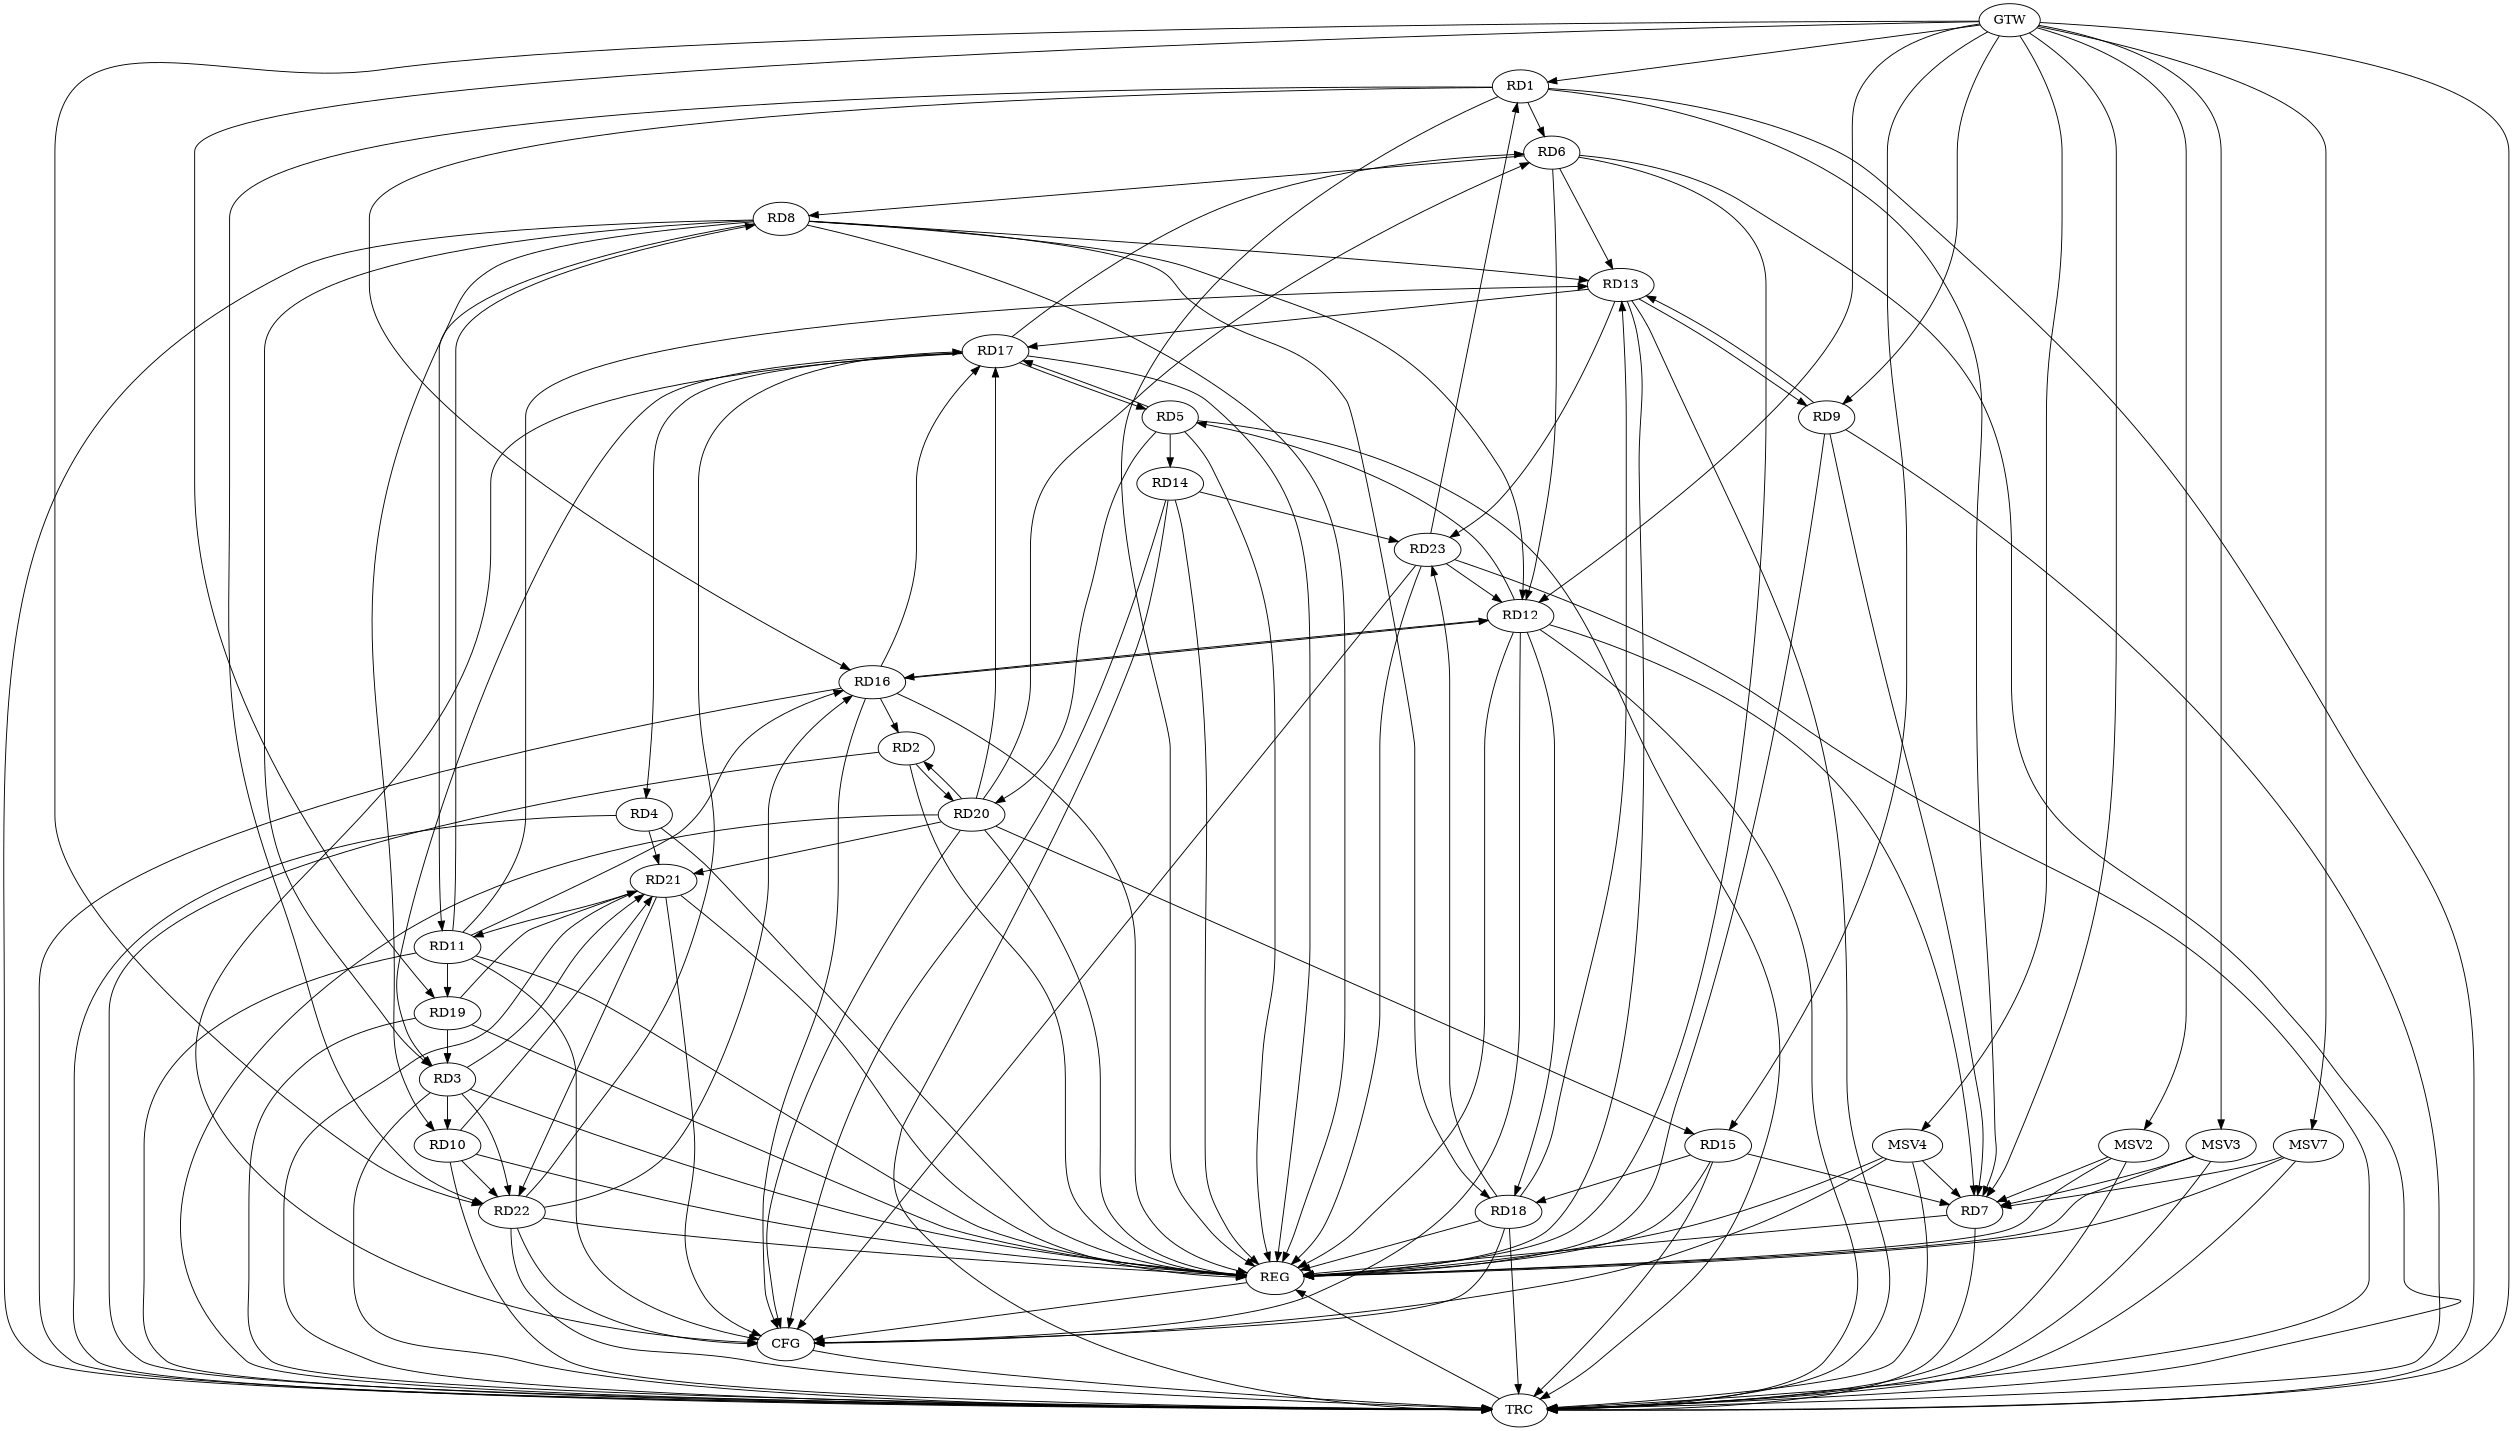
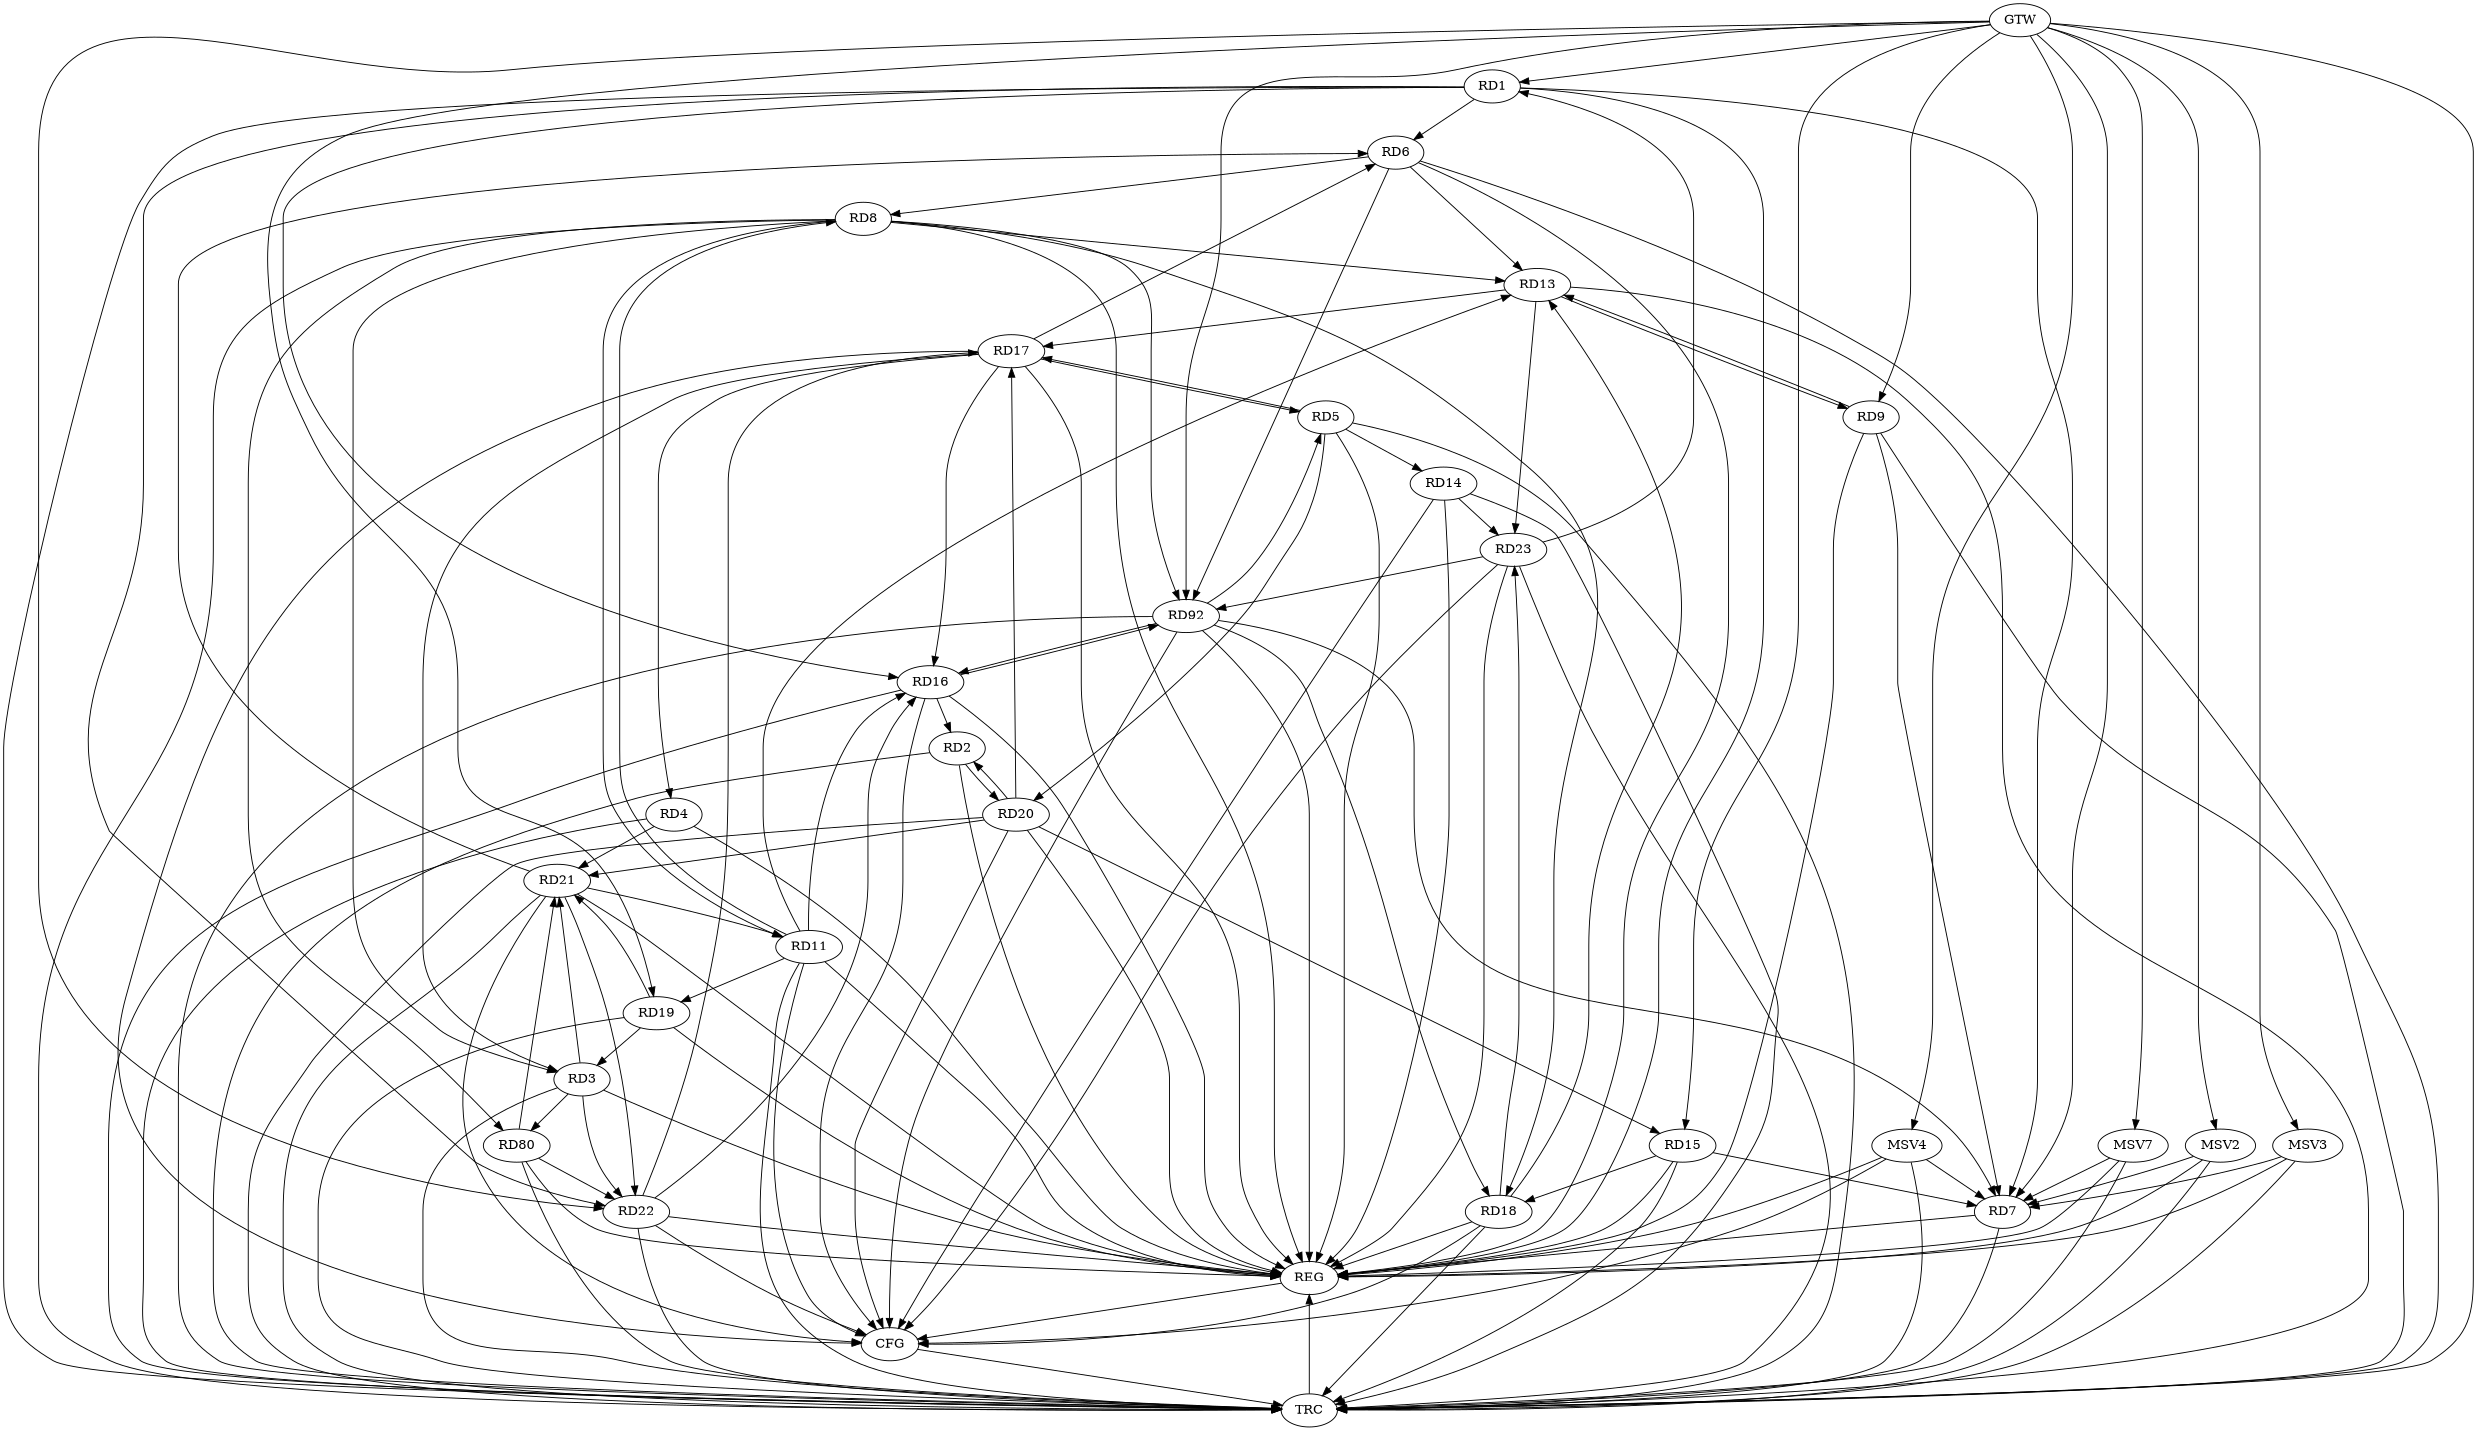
(1118, 414) -> (374, 207)
(916, 514) -> (946, 505)
(1520, 616) -> (1186, 616)
(1639, 894) -> none
(448, 1146) -> (517, 1146)
